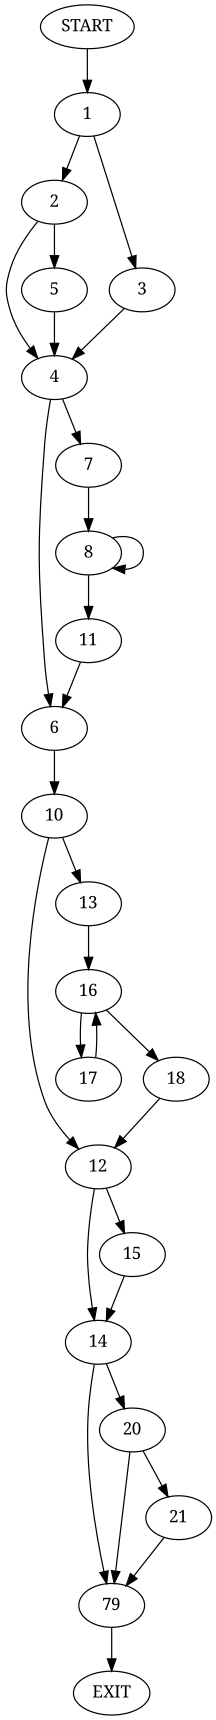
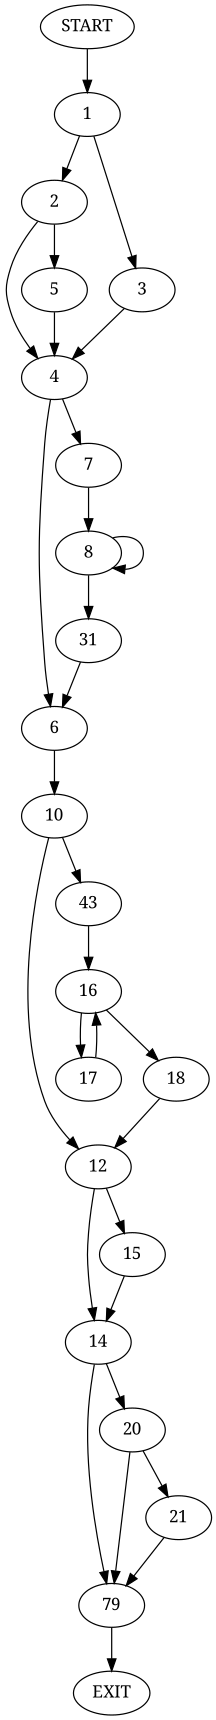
(89, 641) -> (89, 641)
(89, 904) -> (89, 904)
